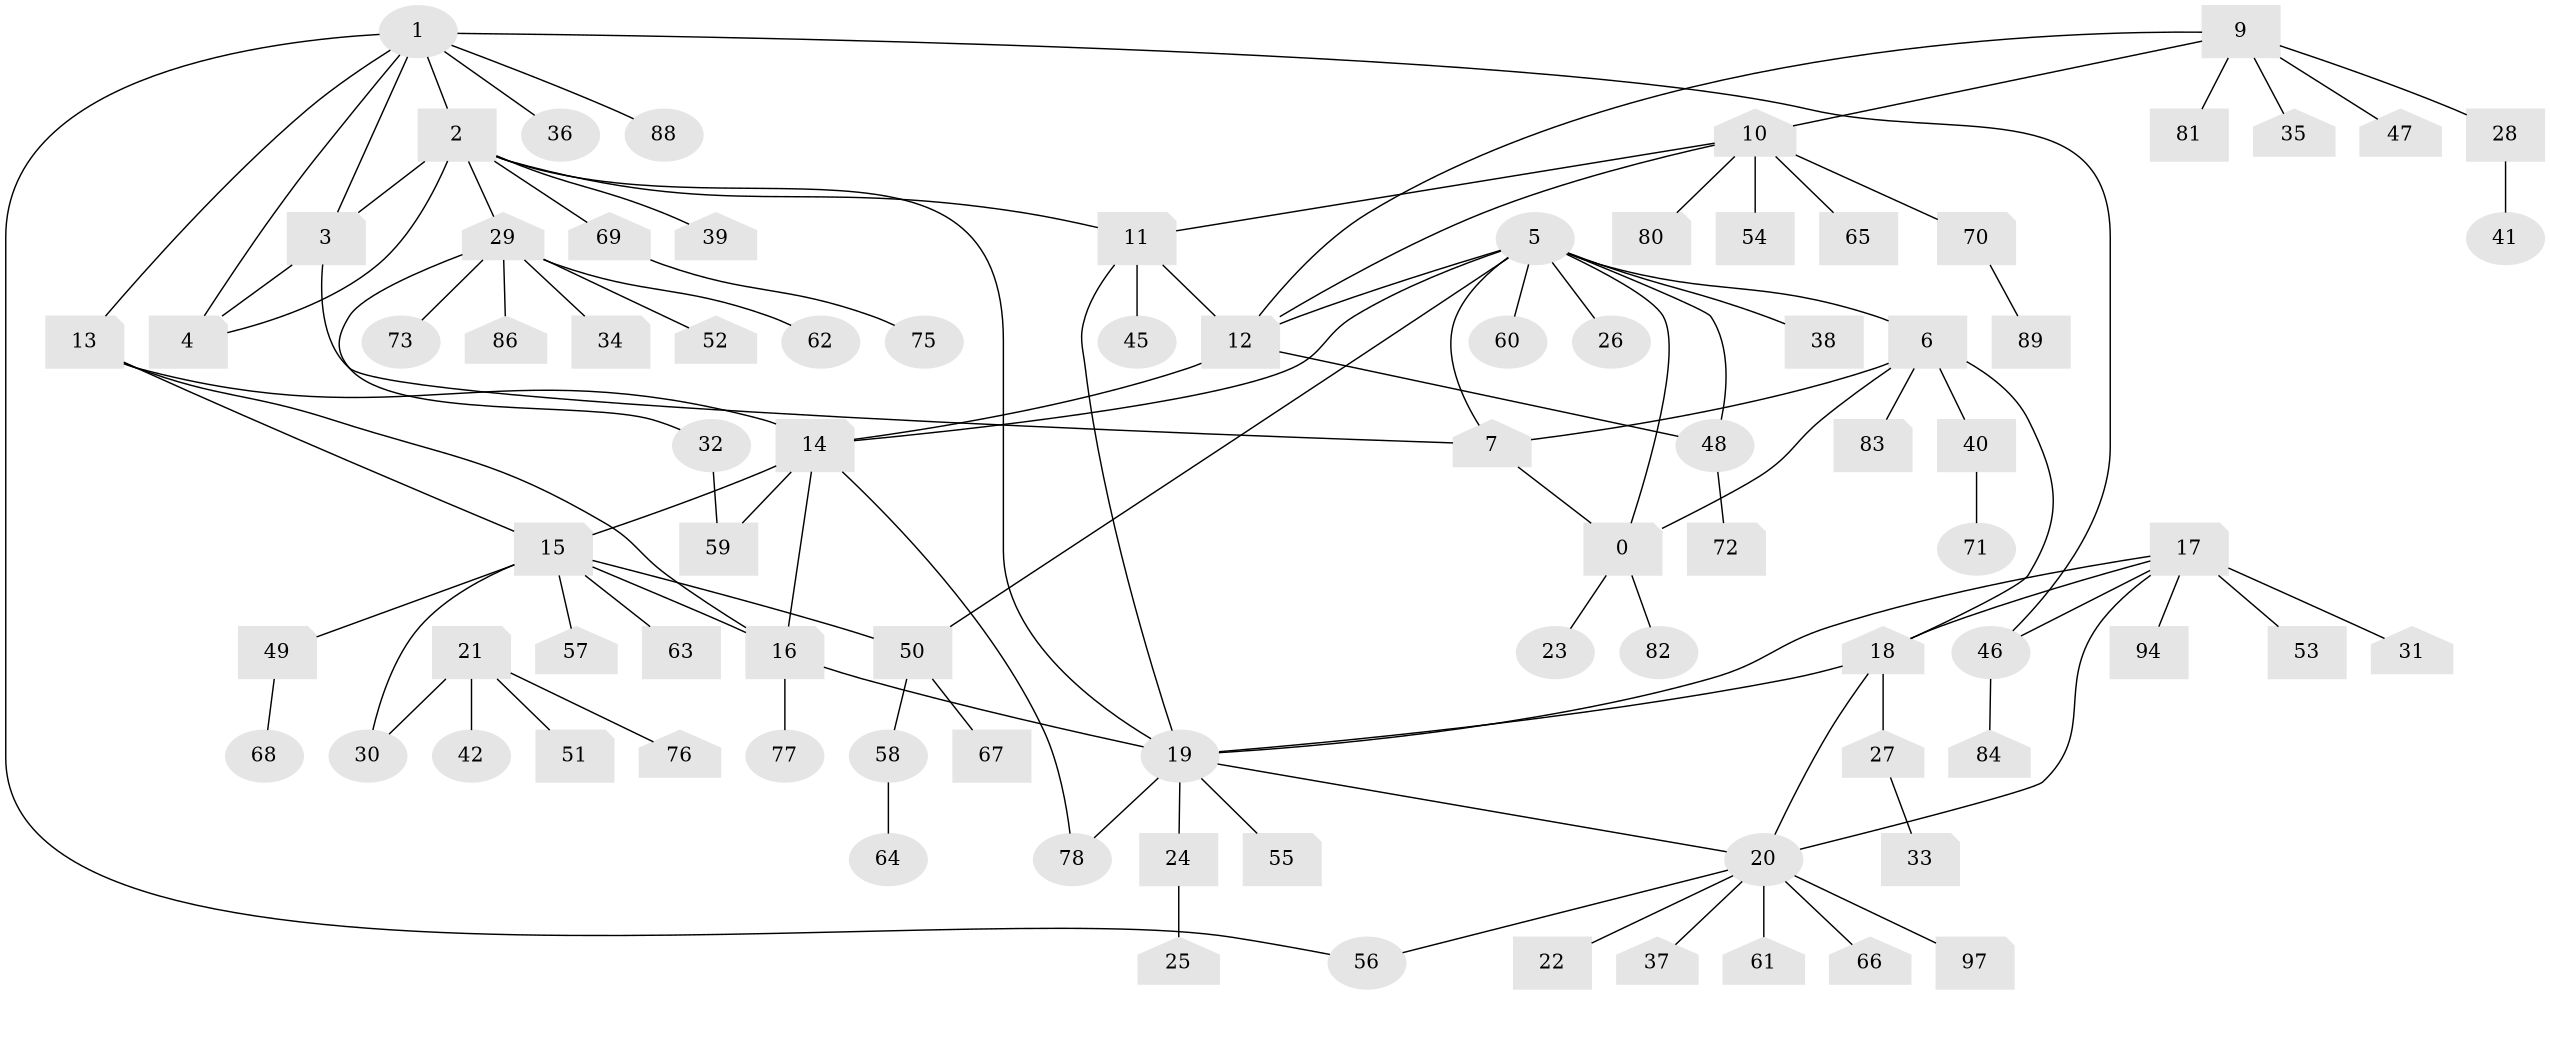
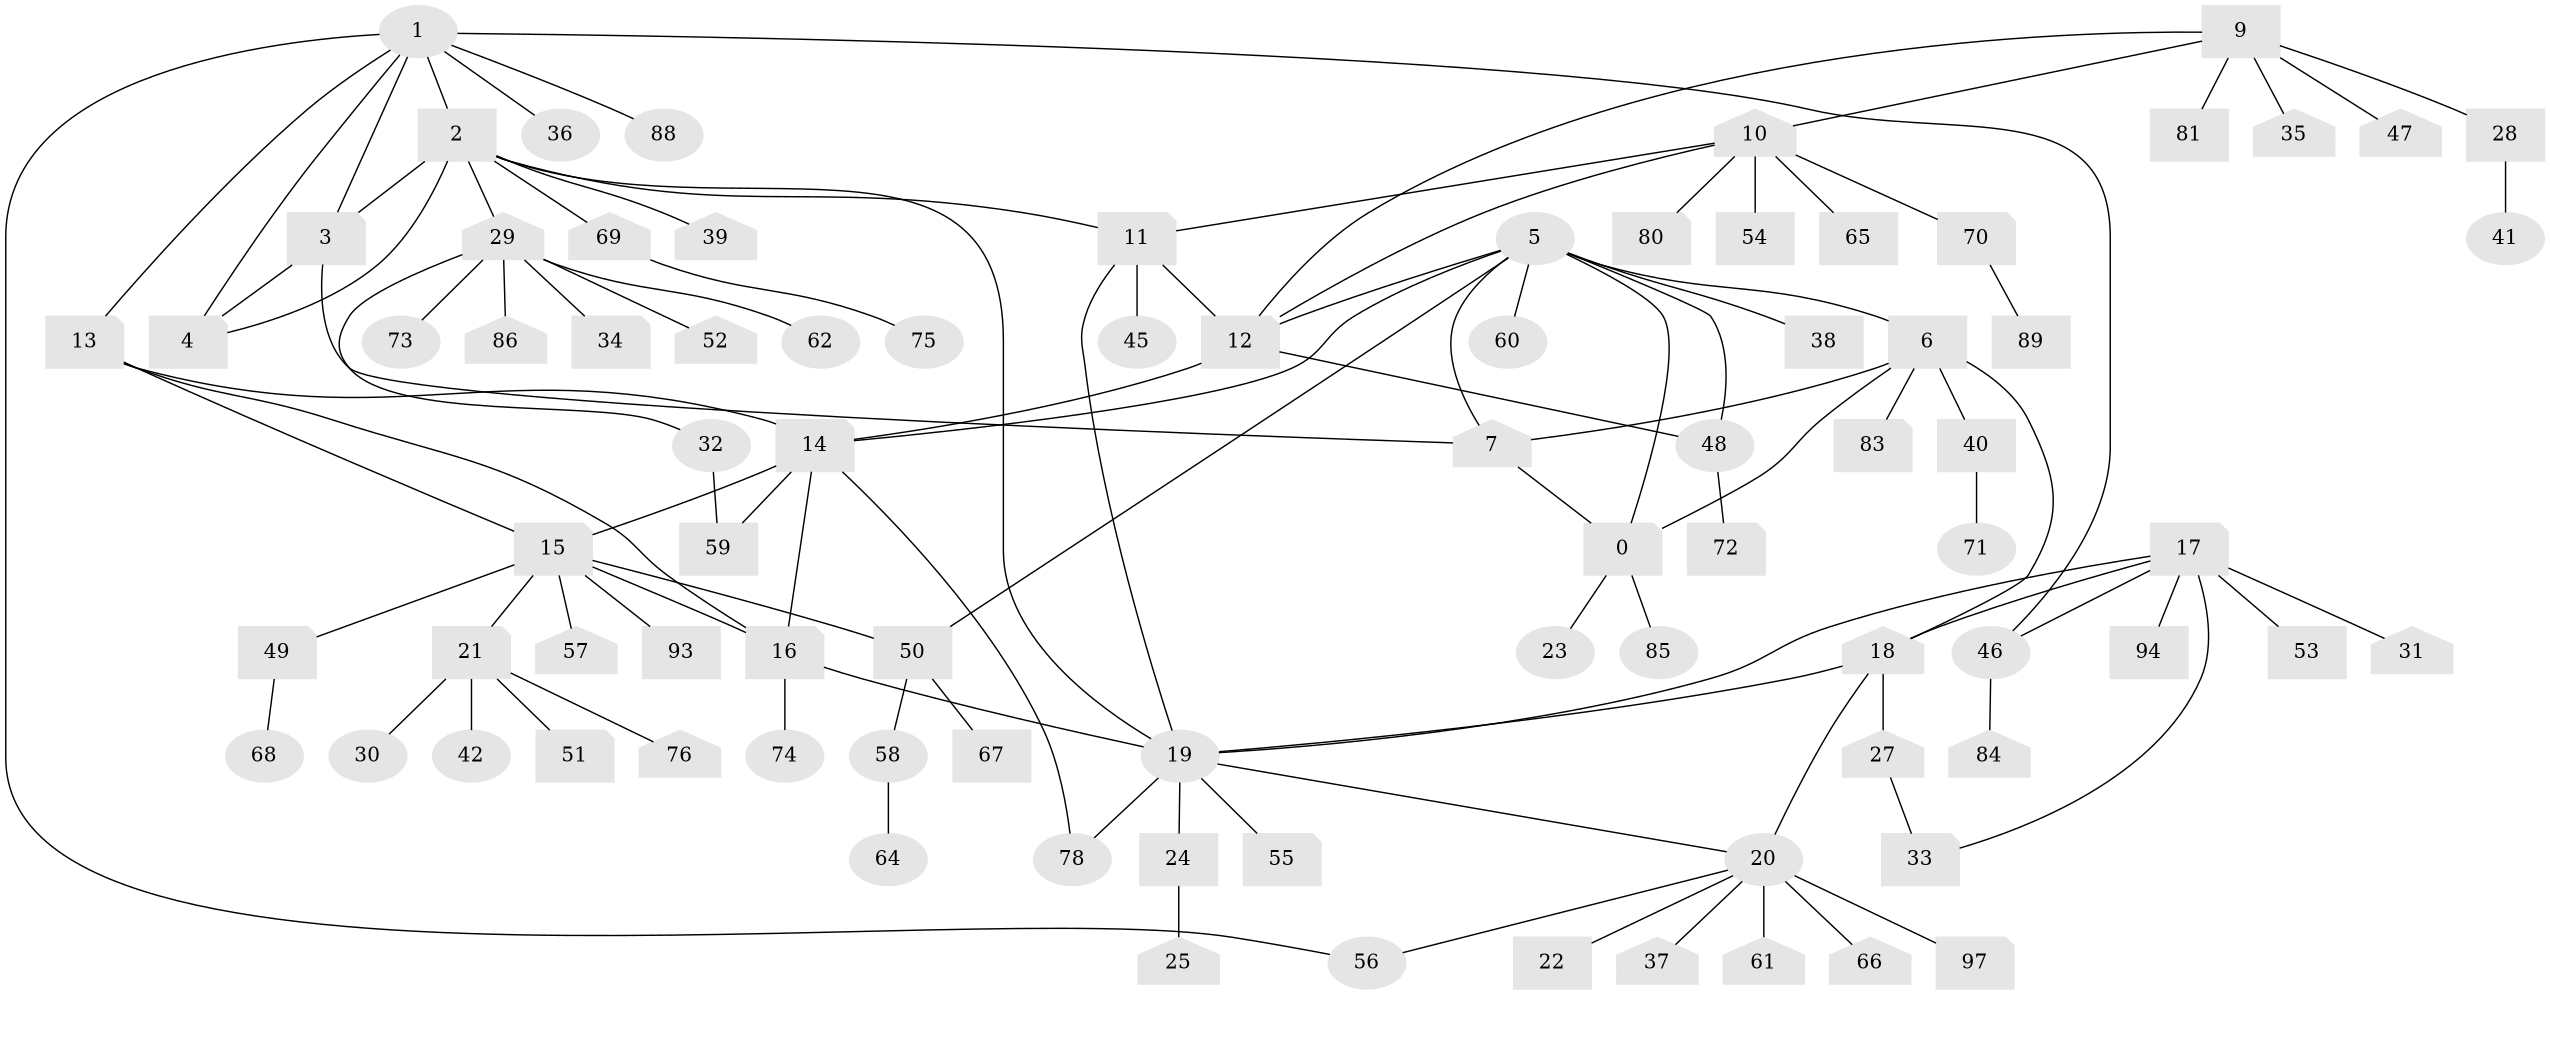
(1611, 342) -> none
(420, 627) -> (512, 601)
(681, 653) -> (681, 653)
(1659, 653) -> (1659, 653)
(785, 756) -> (785, 756)
(2039, 784) -> (2140, 756)
